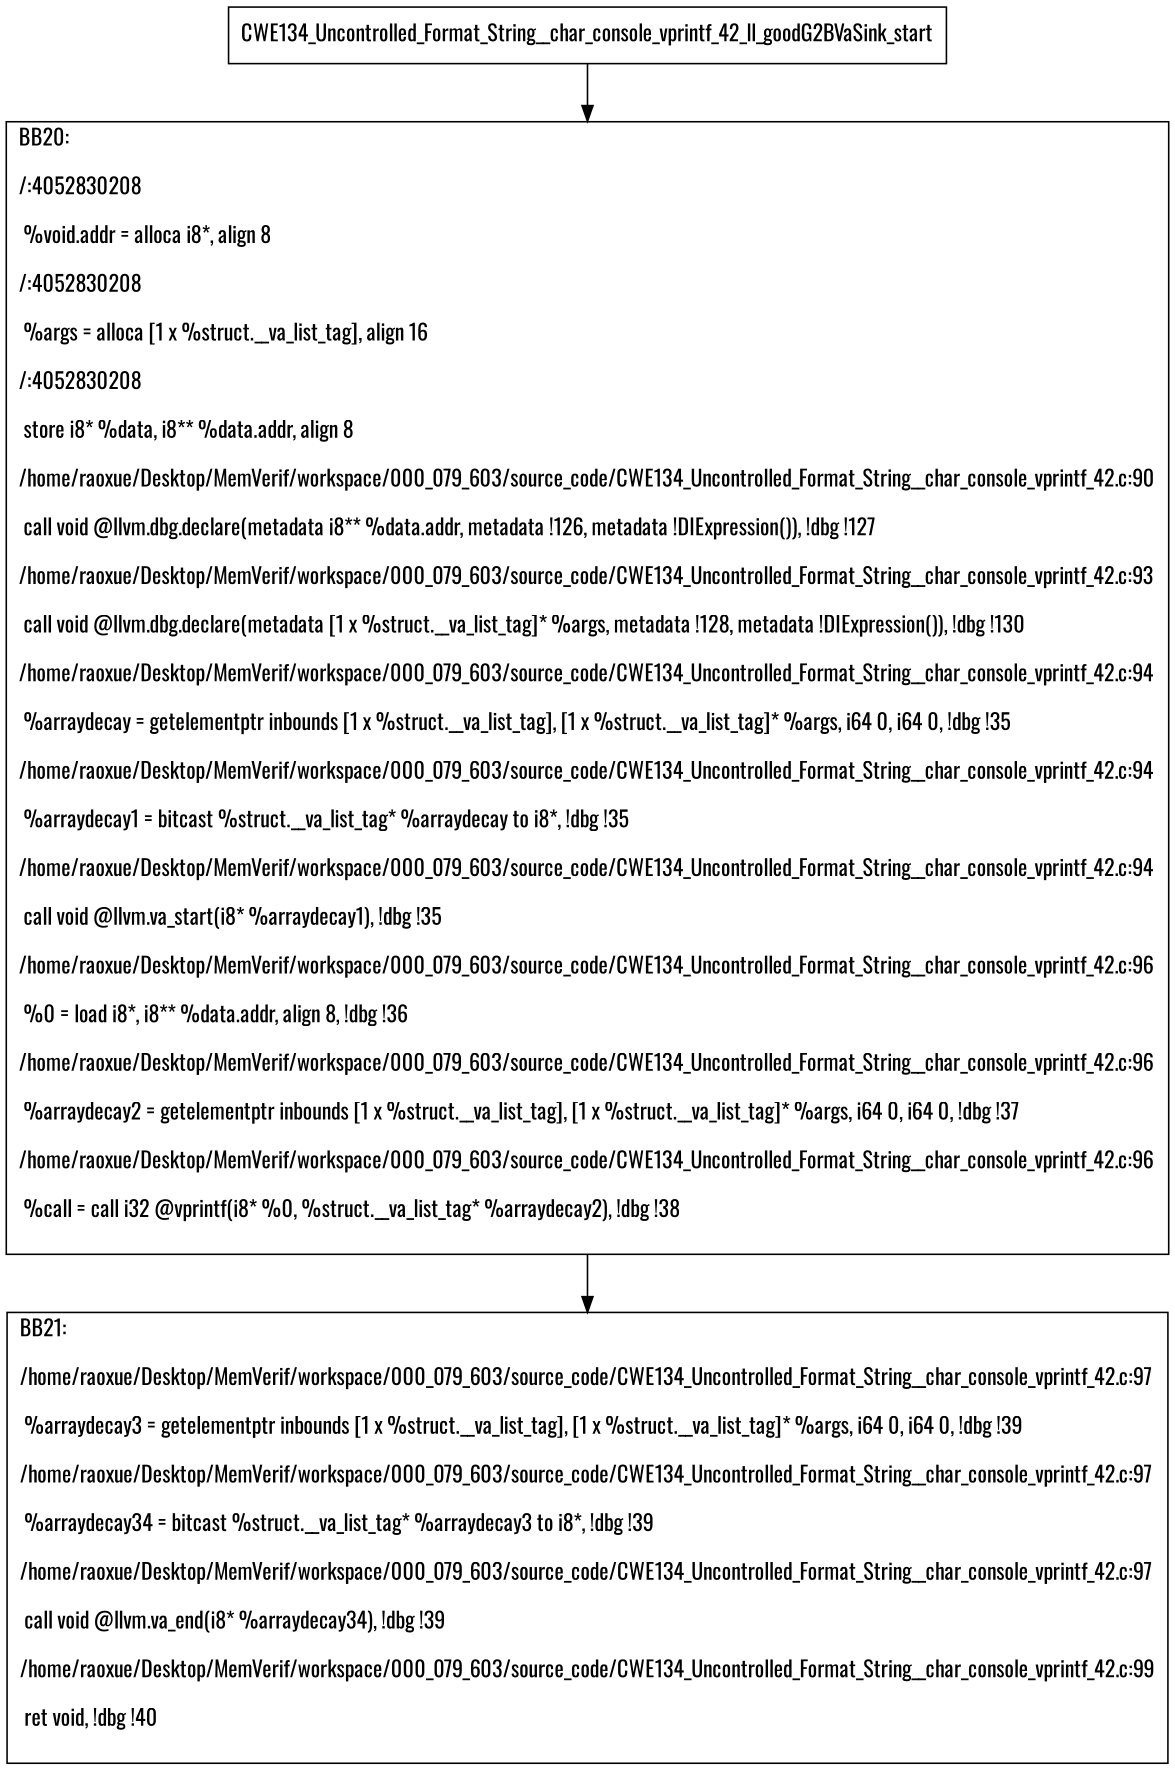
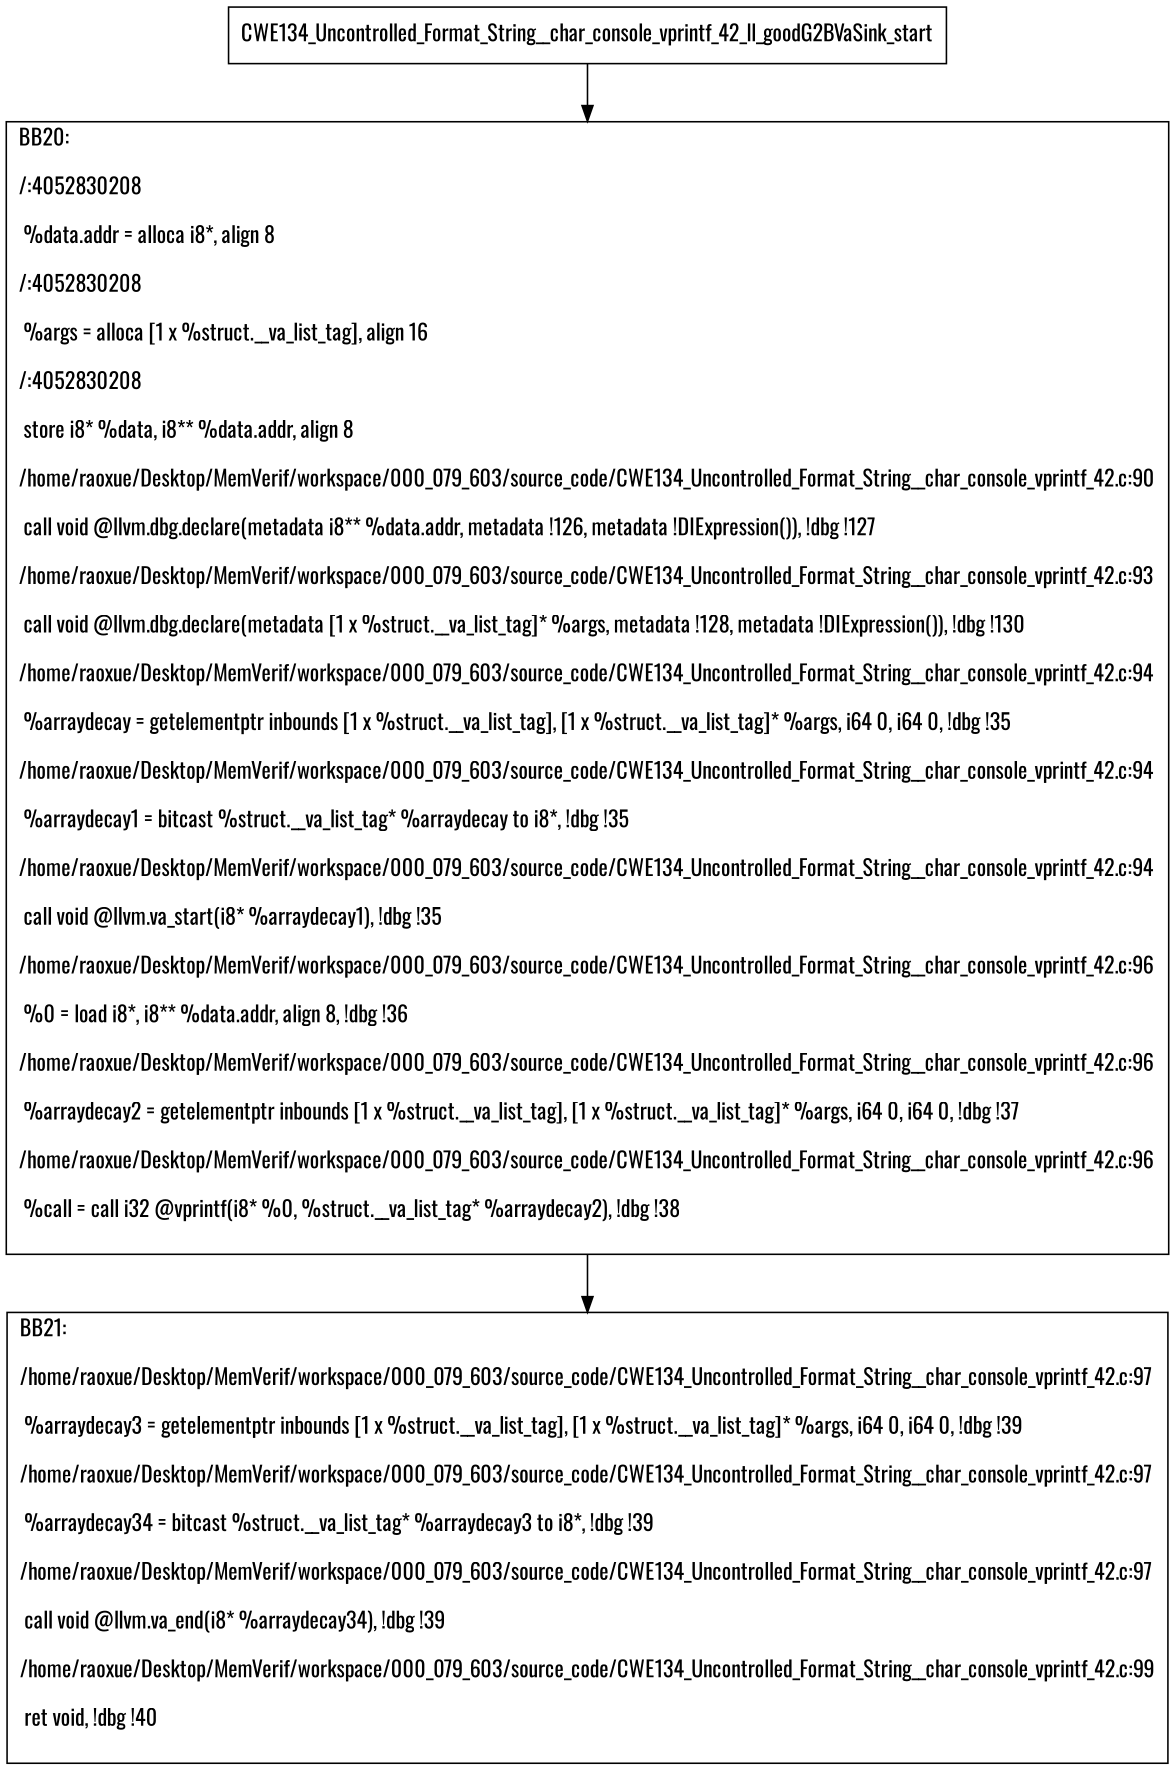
(145, 236) -> (147, 236)
